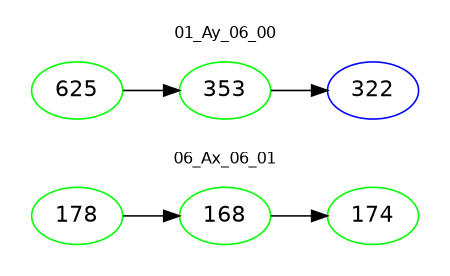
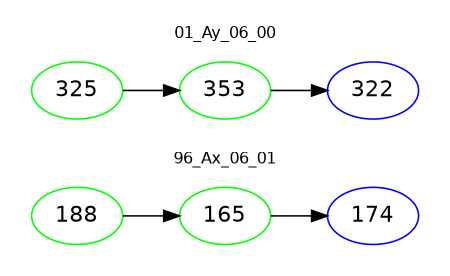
(77, 90) -> (77, 90)
(225, 160) -> (225, 160)
(77, 216) -> (77, 216)
(225, 216) -> (225, 216)
(373, 216) -> (373, 216)
